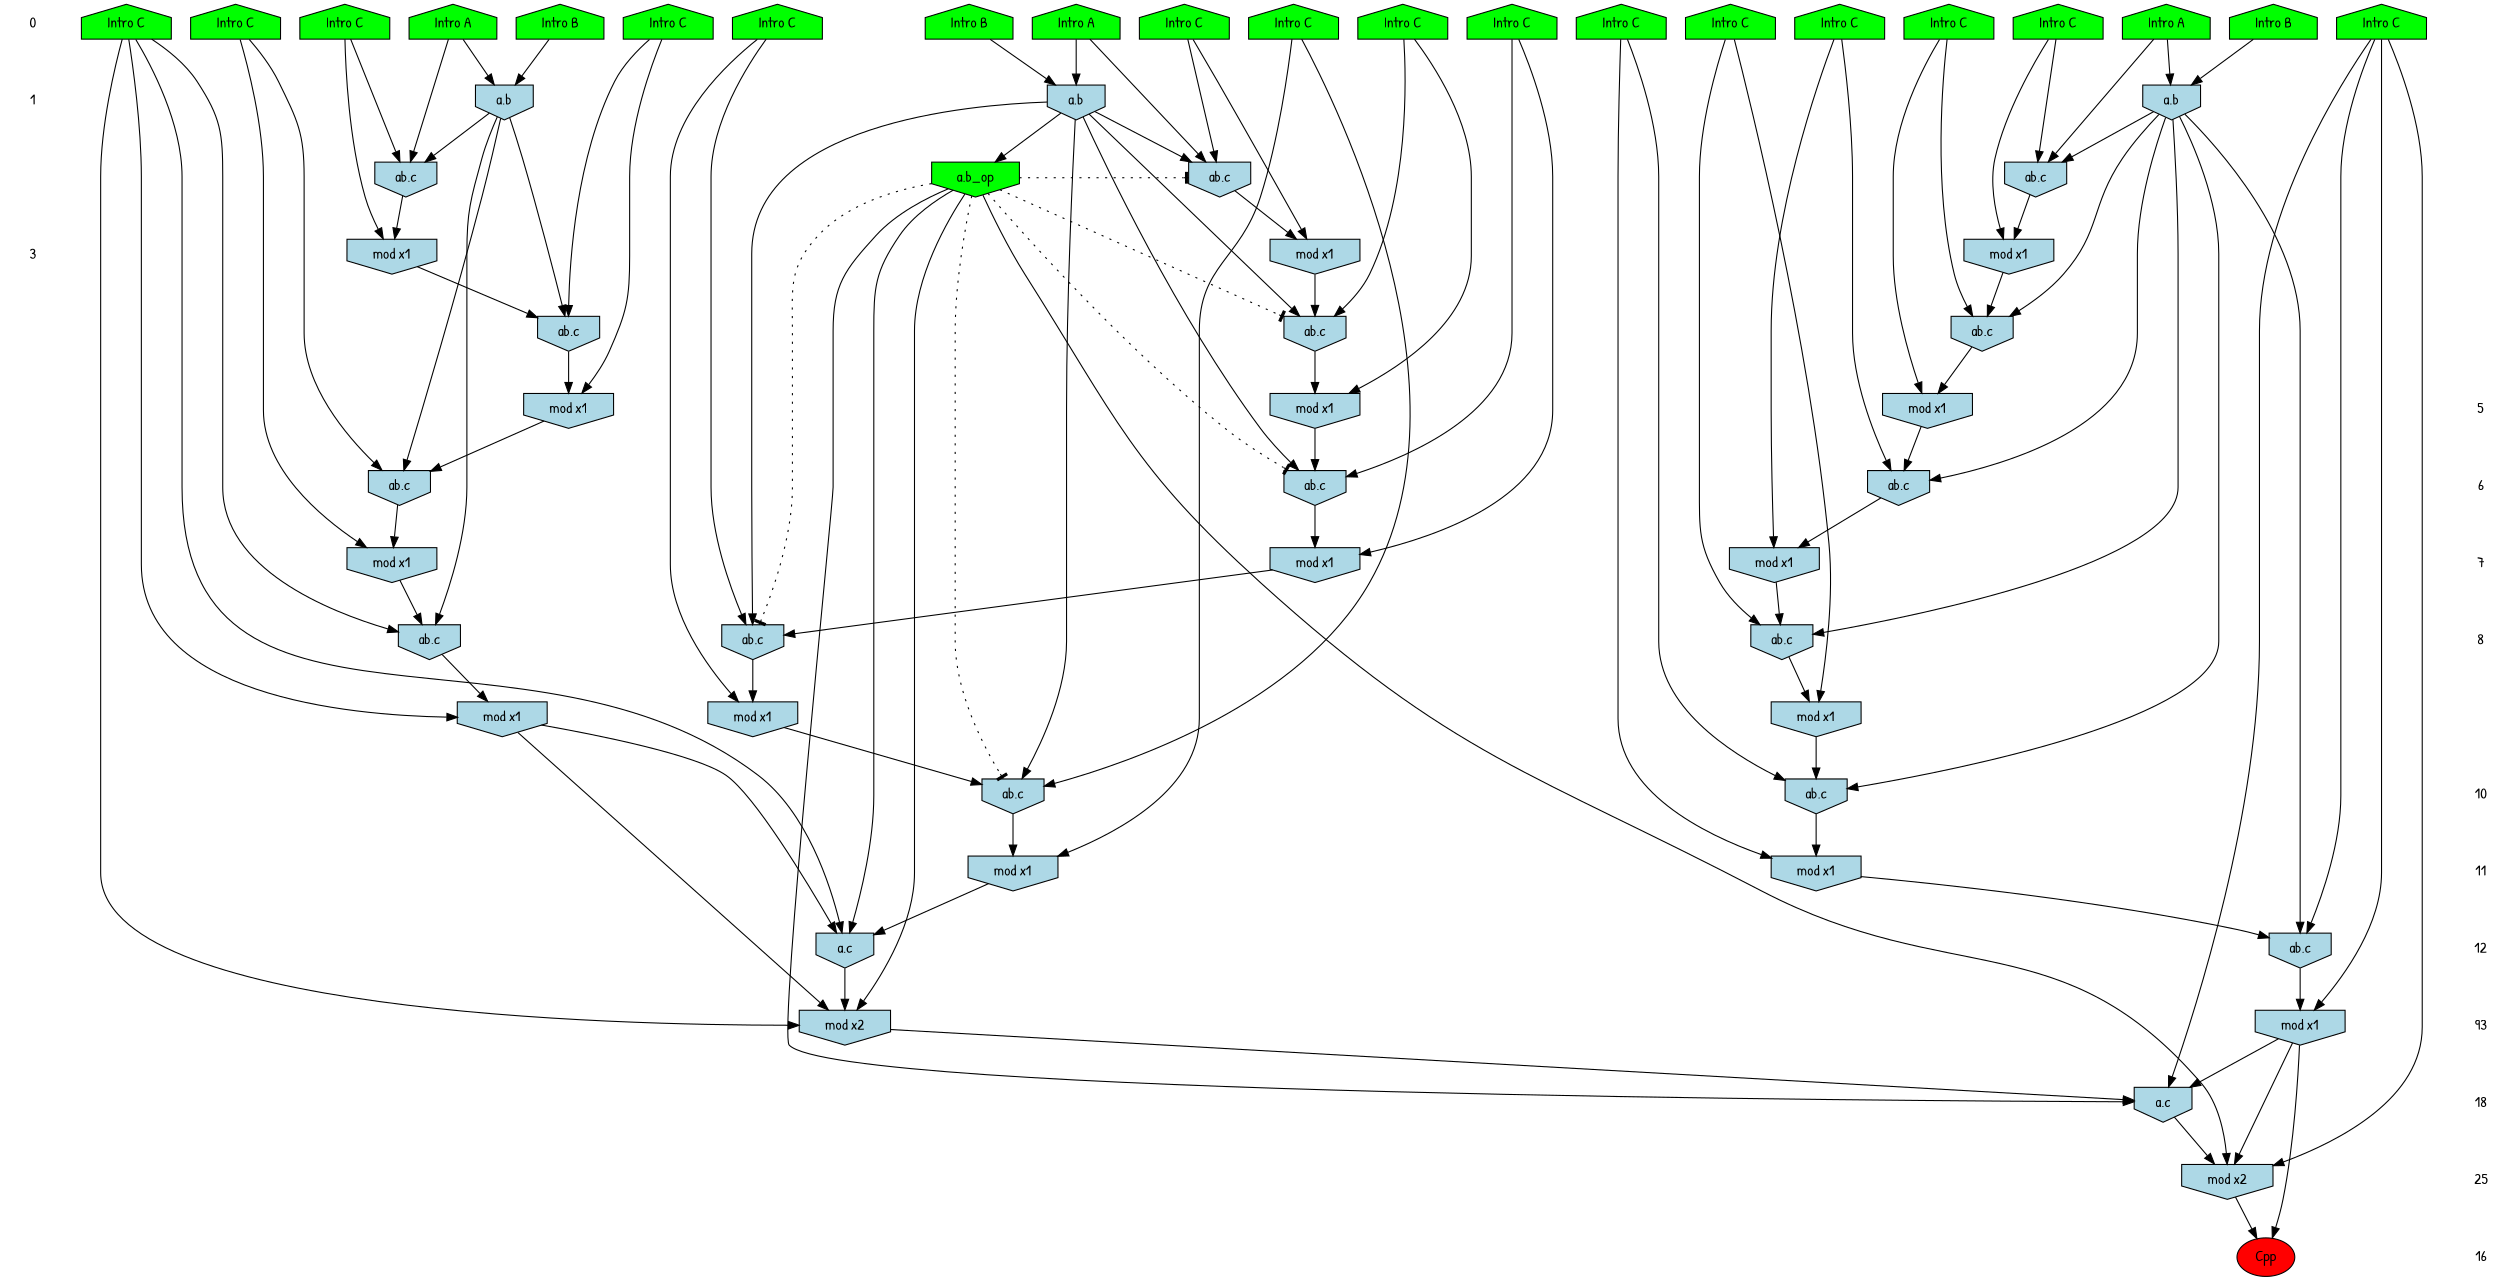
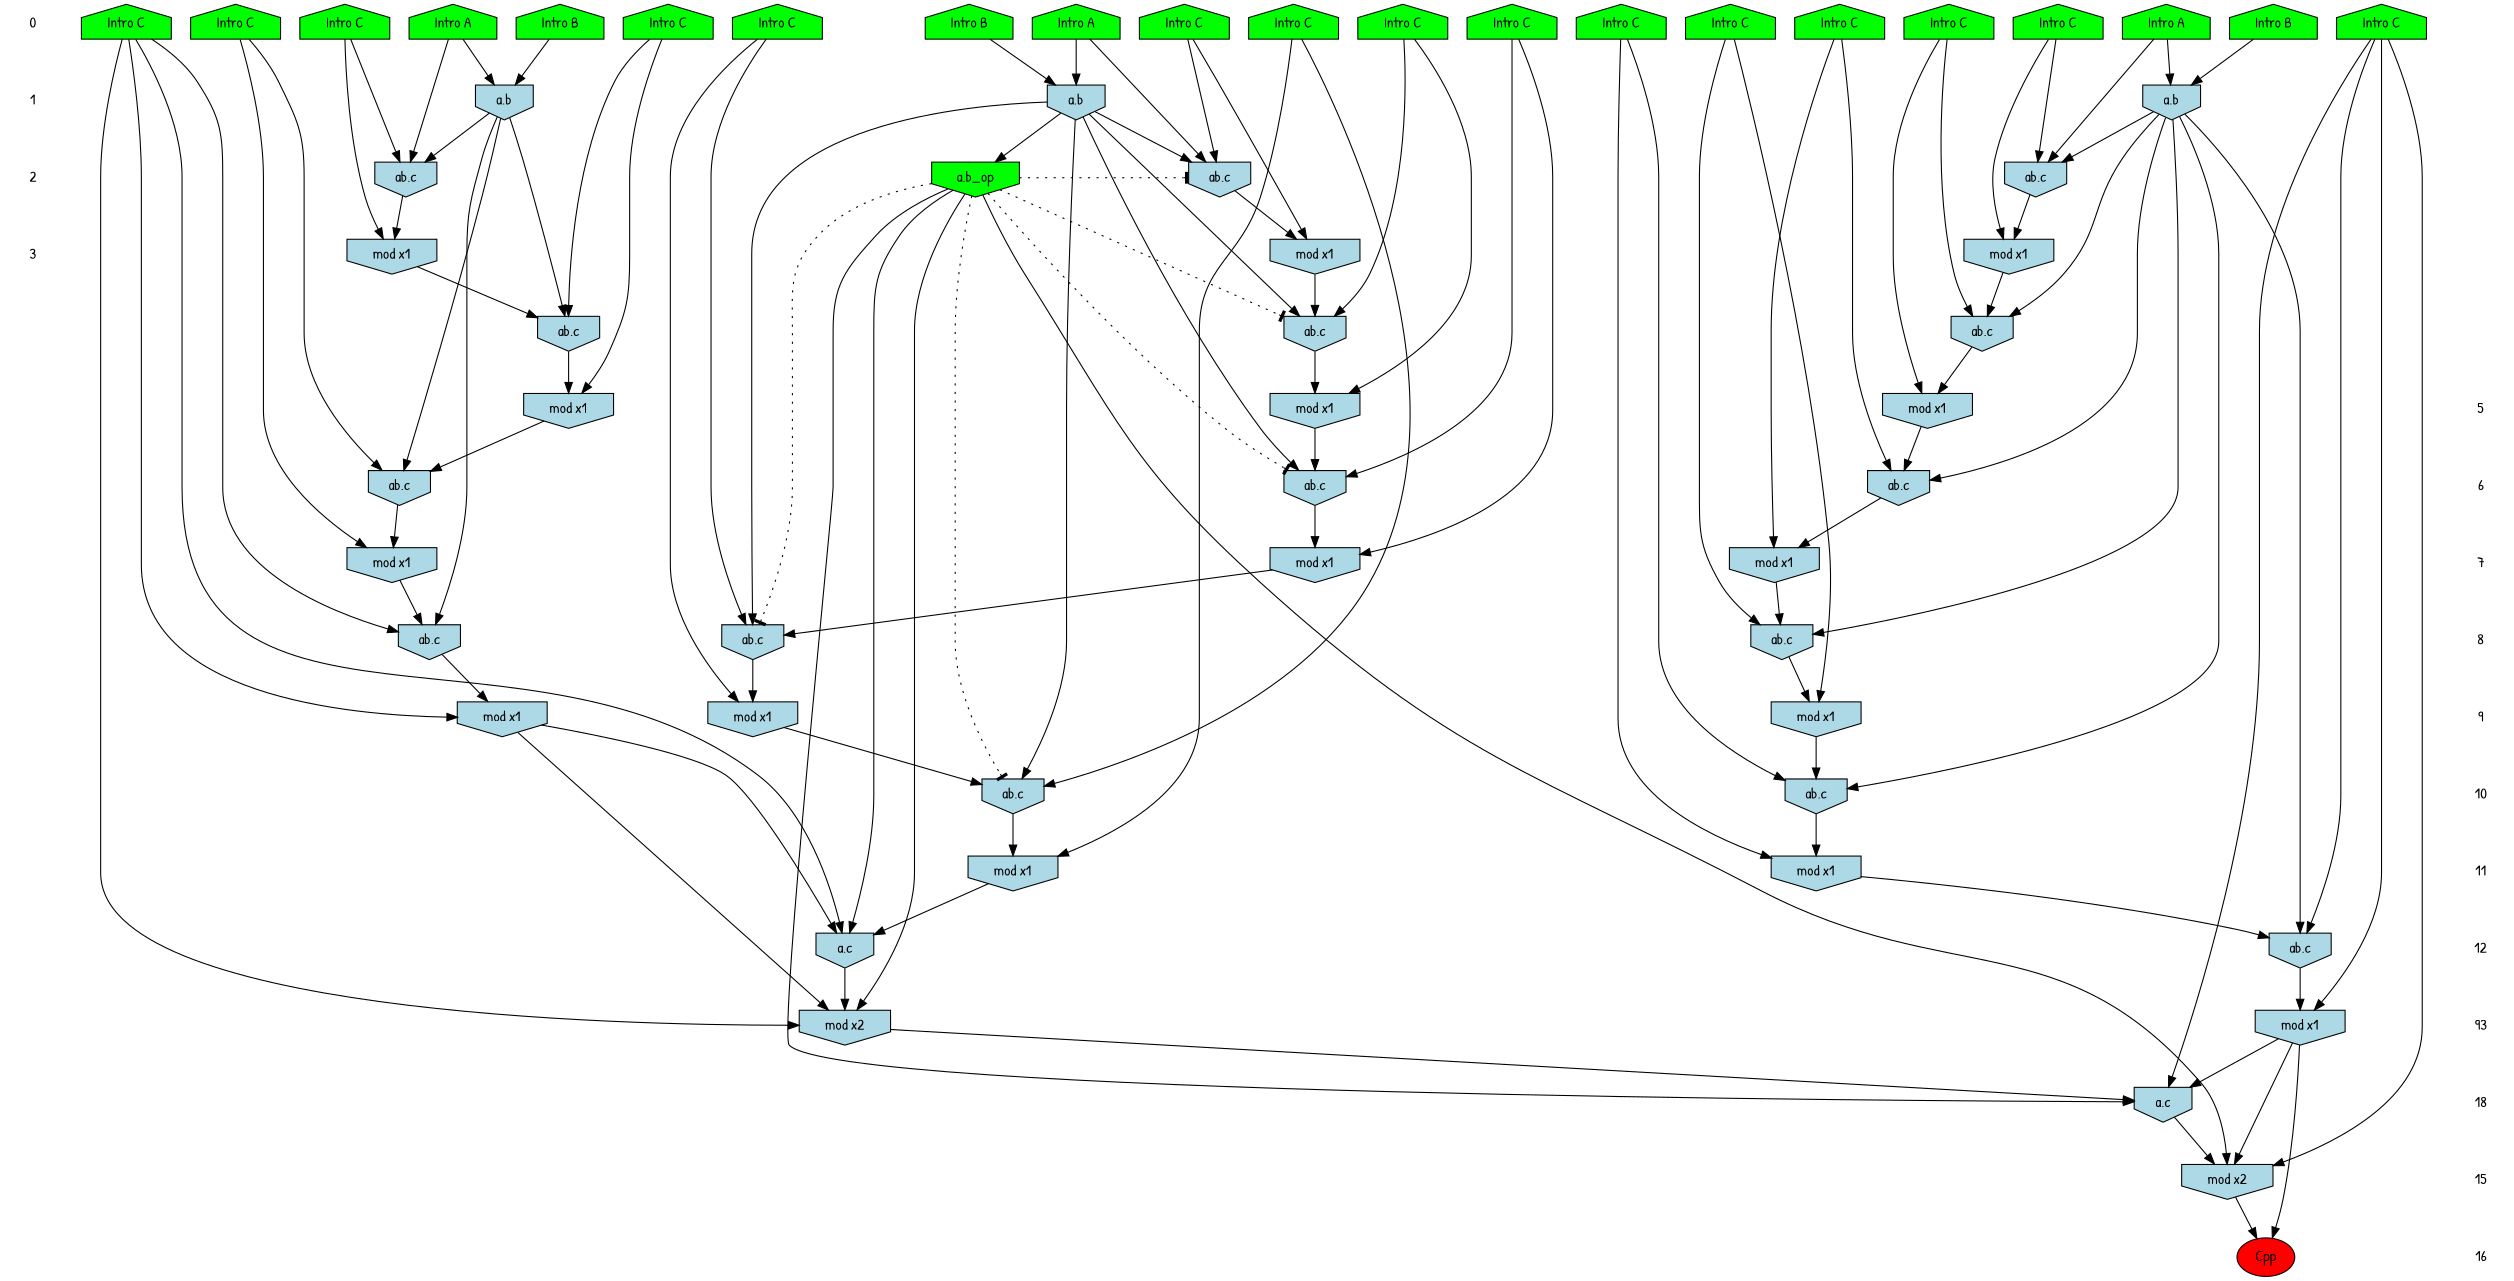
none -> (33, 178)
none -> (2481, 717)
(2481, 1180) -> (2481, 1180)
